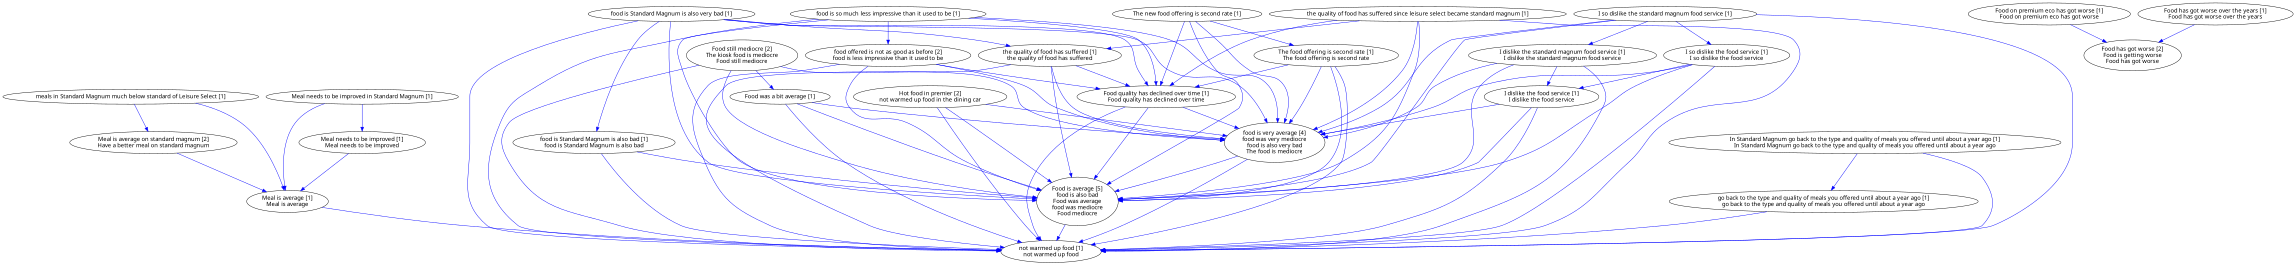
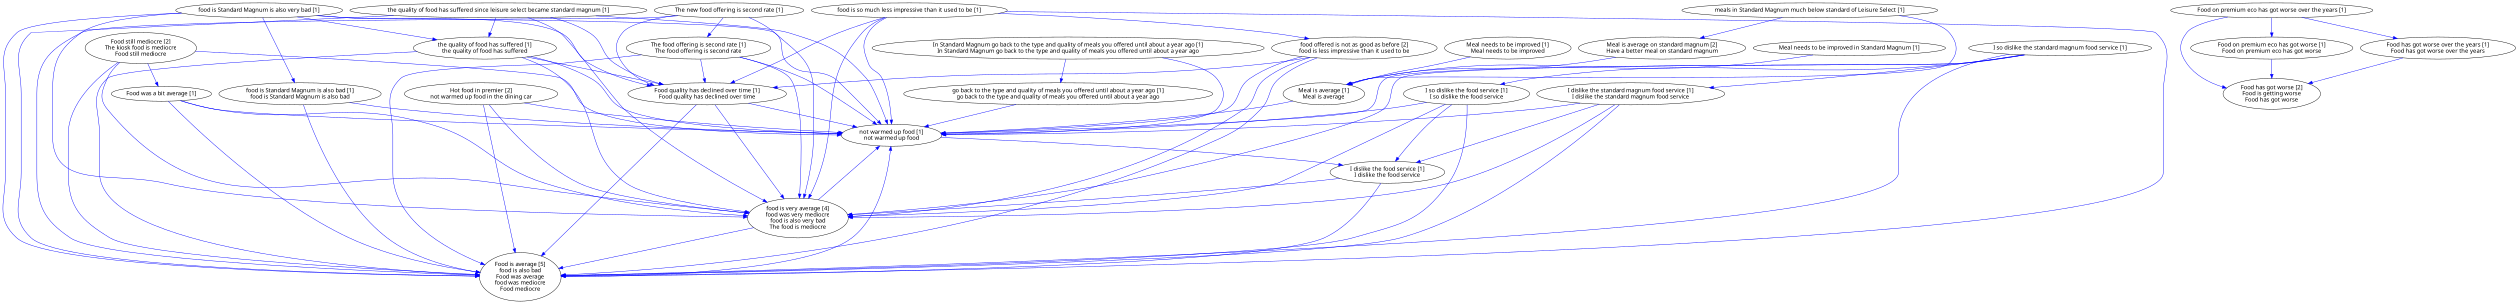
none -> (2272, 10)
(362, 116) -> none
(1345, 233) -> (1140, 148)
